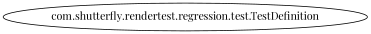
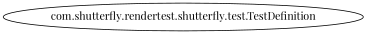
(185, 17) -> (183, 17)
